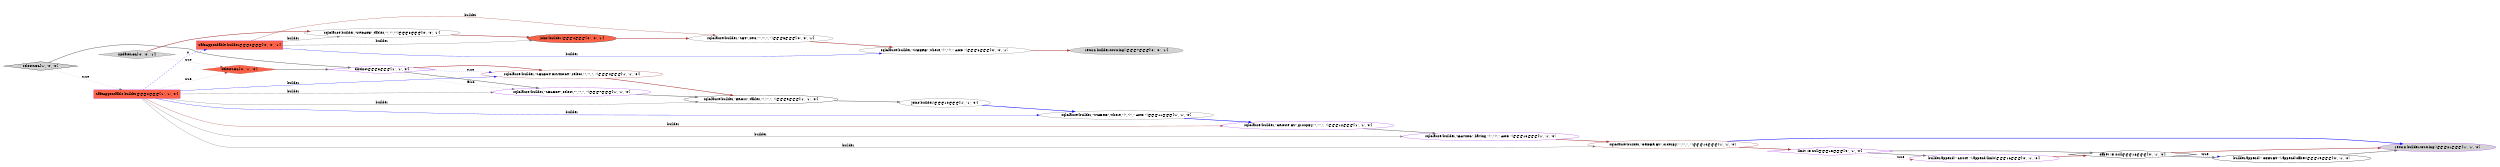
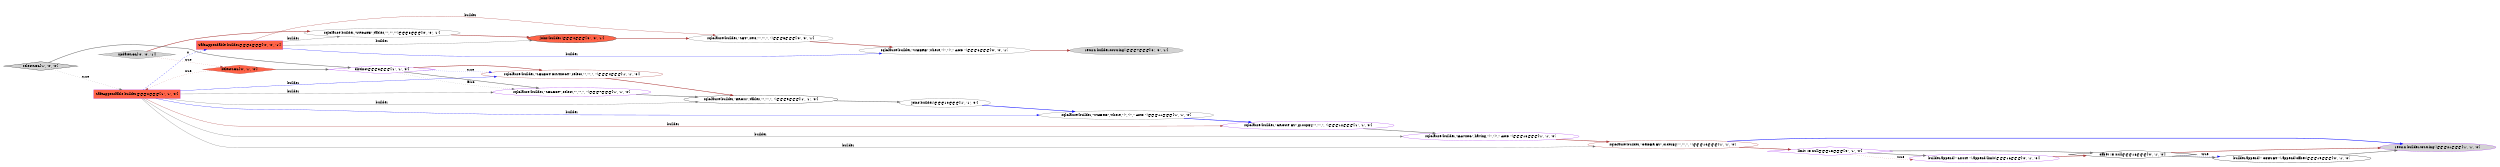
(190, 81) -> (179, 76)
